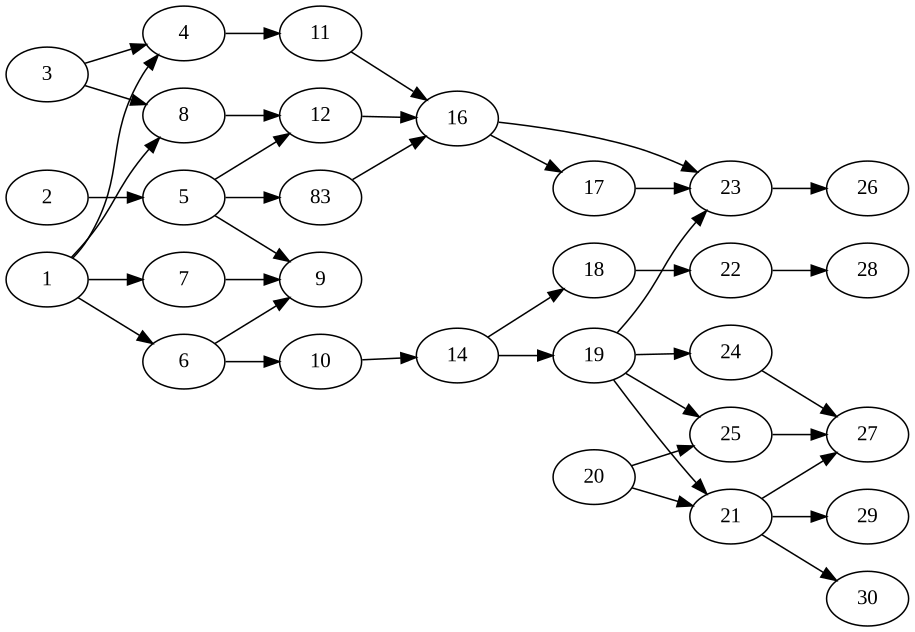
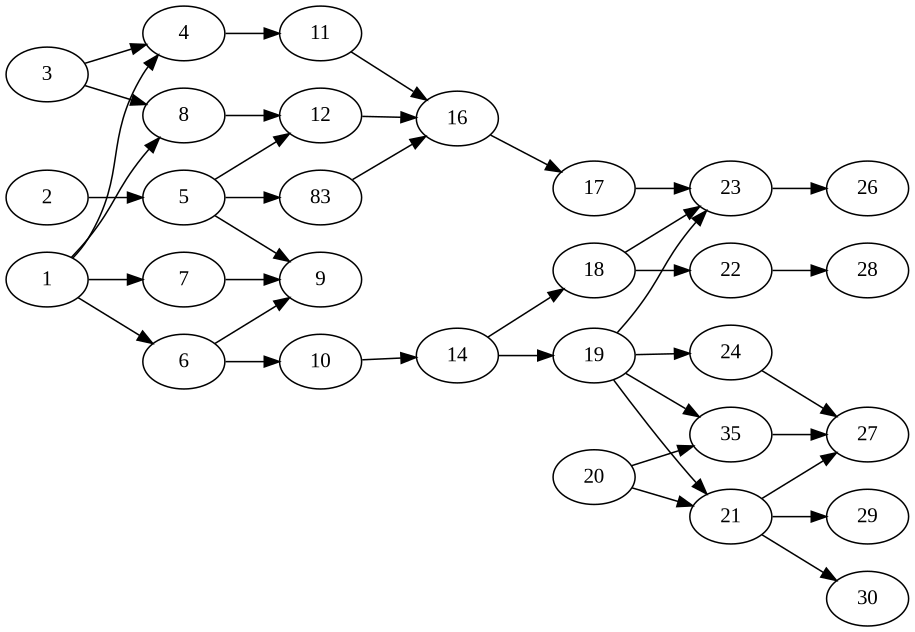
(593, 137) -> (656, 233)
(731, 435) -> (731, 435)
